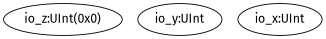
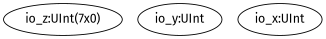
(63, 19) -> (63, 19)
